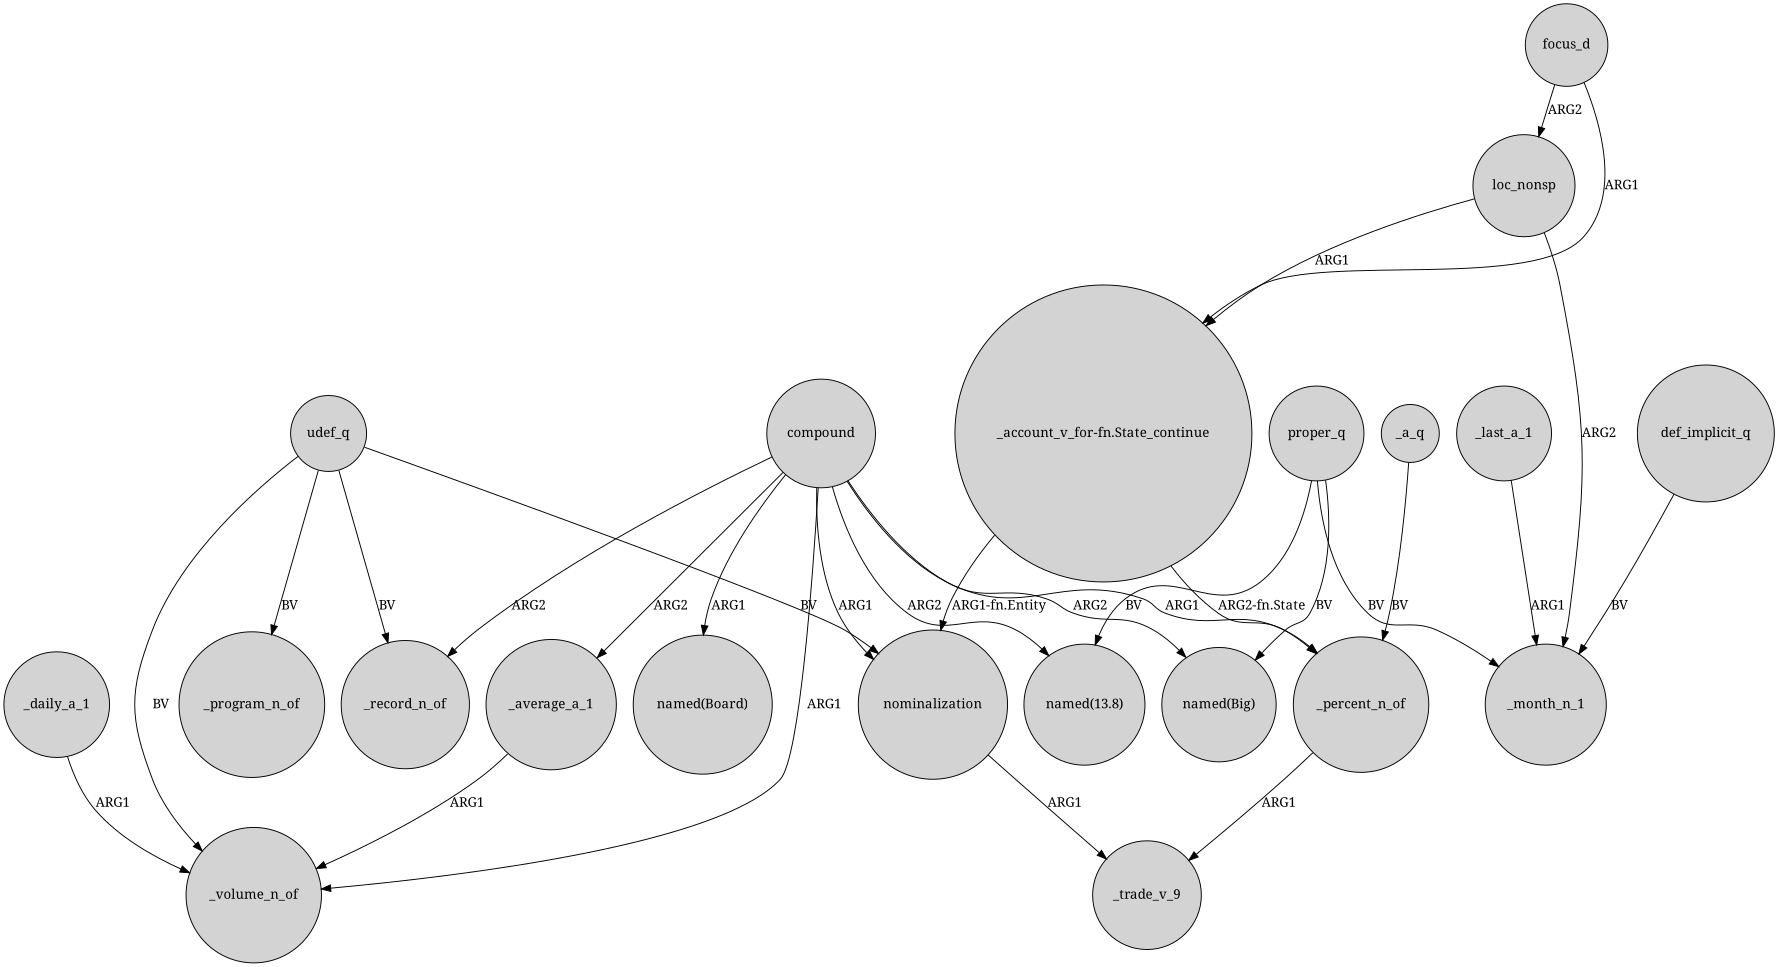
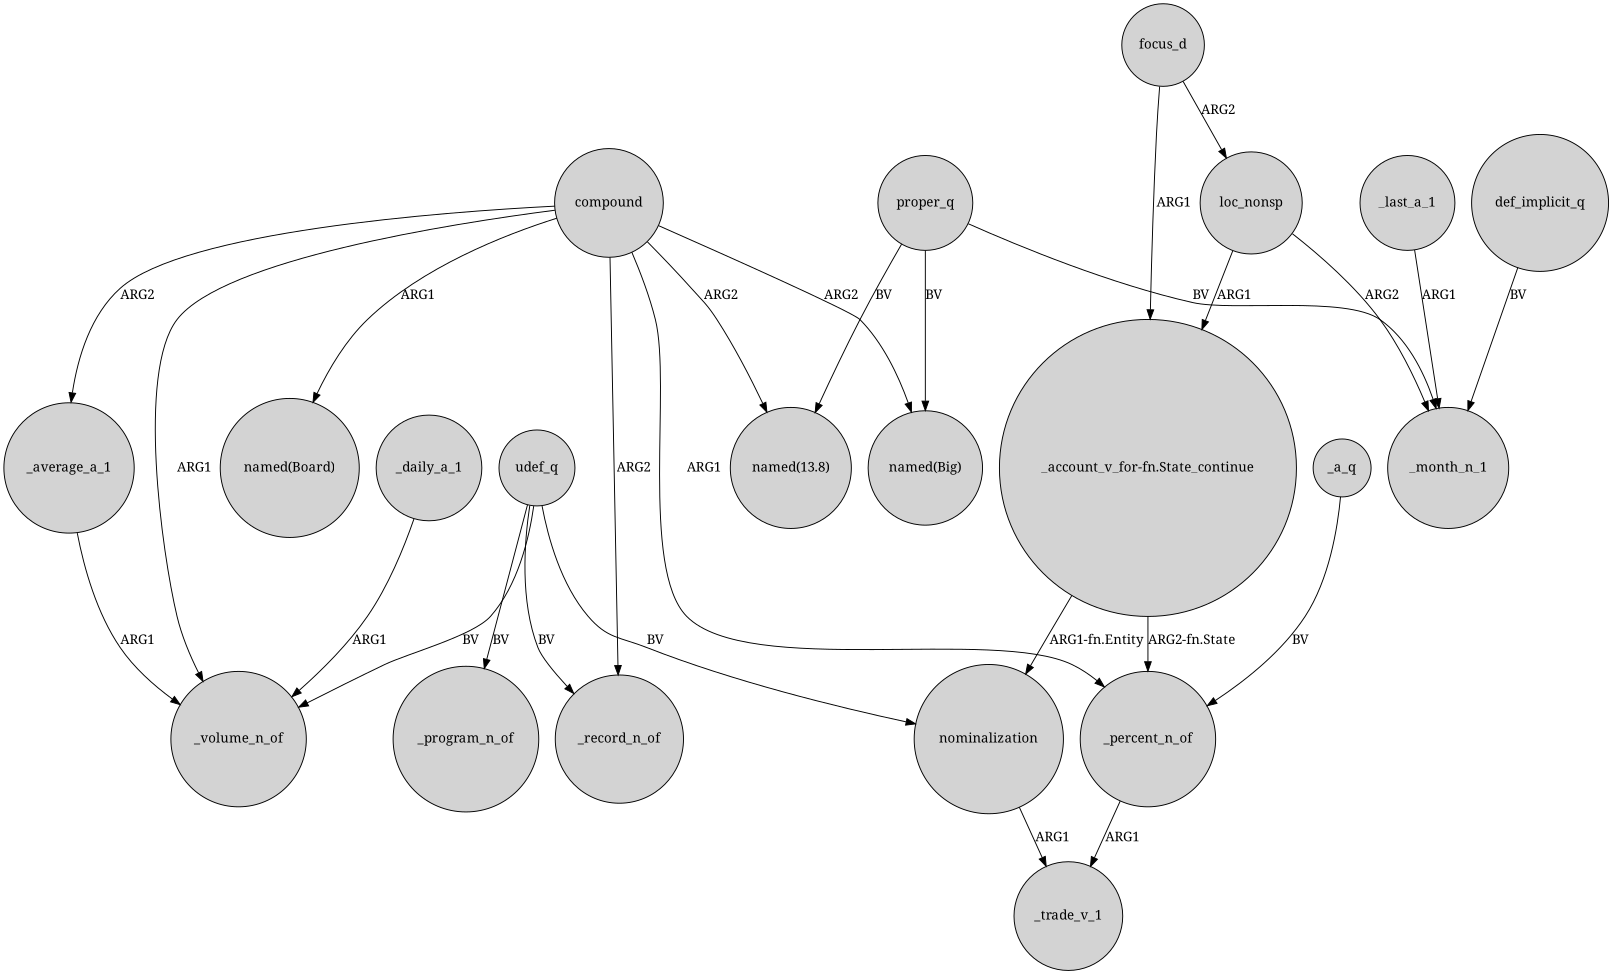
(825, 576) -> none
(1147, 895) -> (1068, 916)
